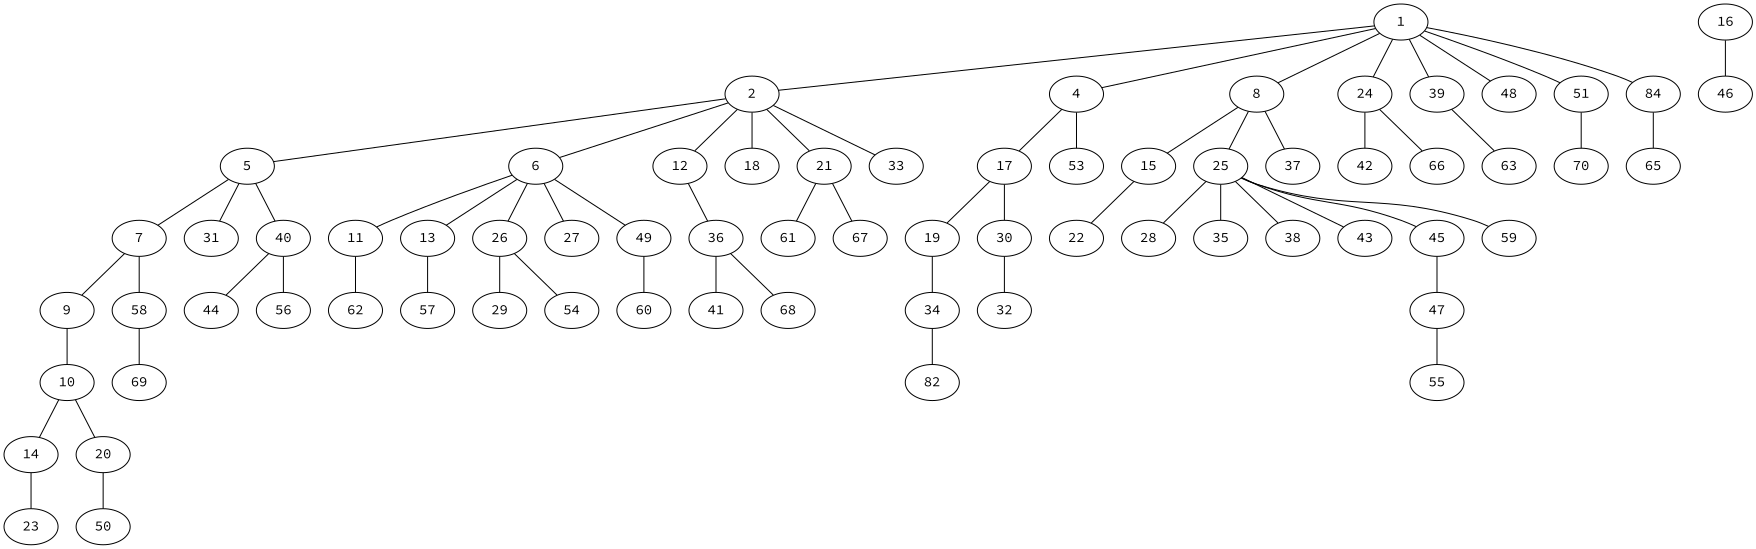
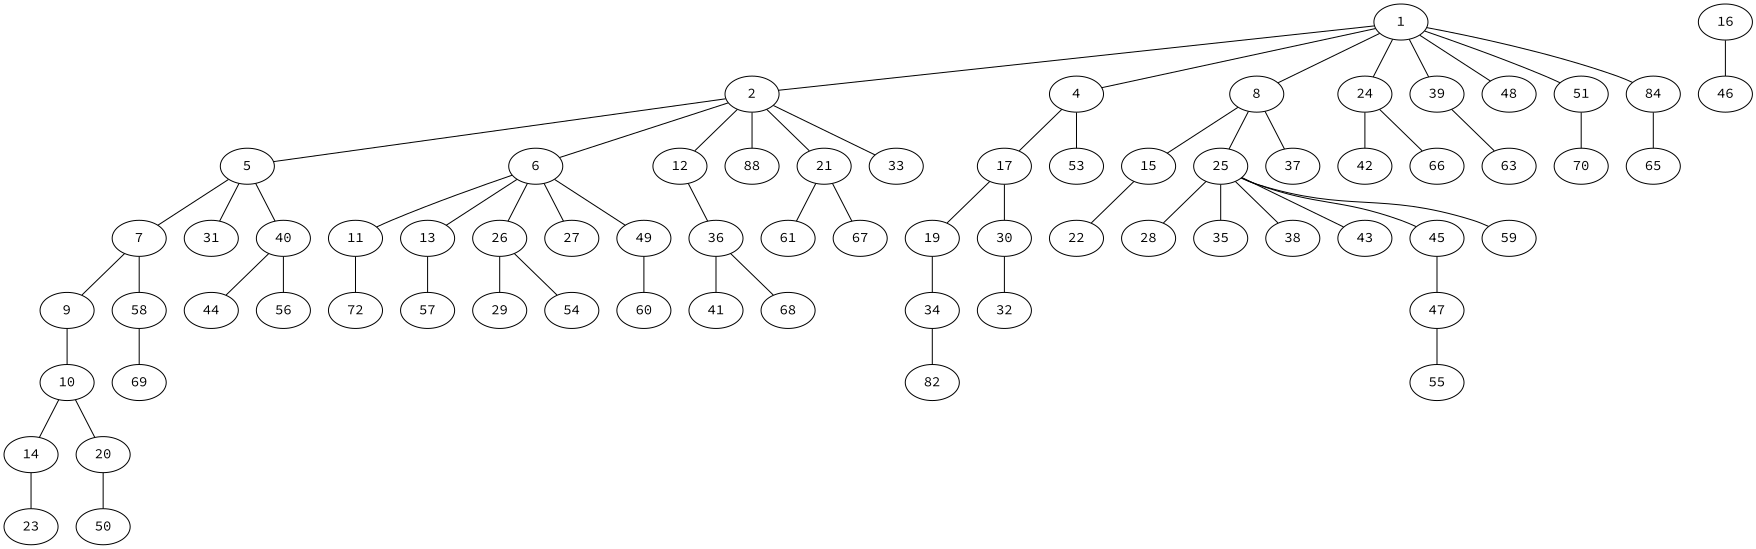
(752, 166) -> (752, 166)
(355, 310) -> (355, 310)
